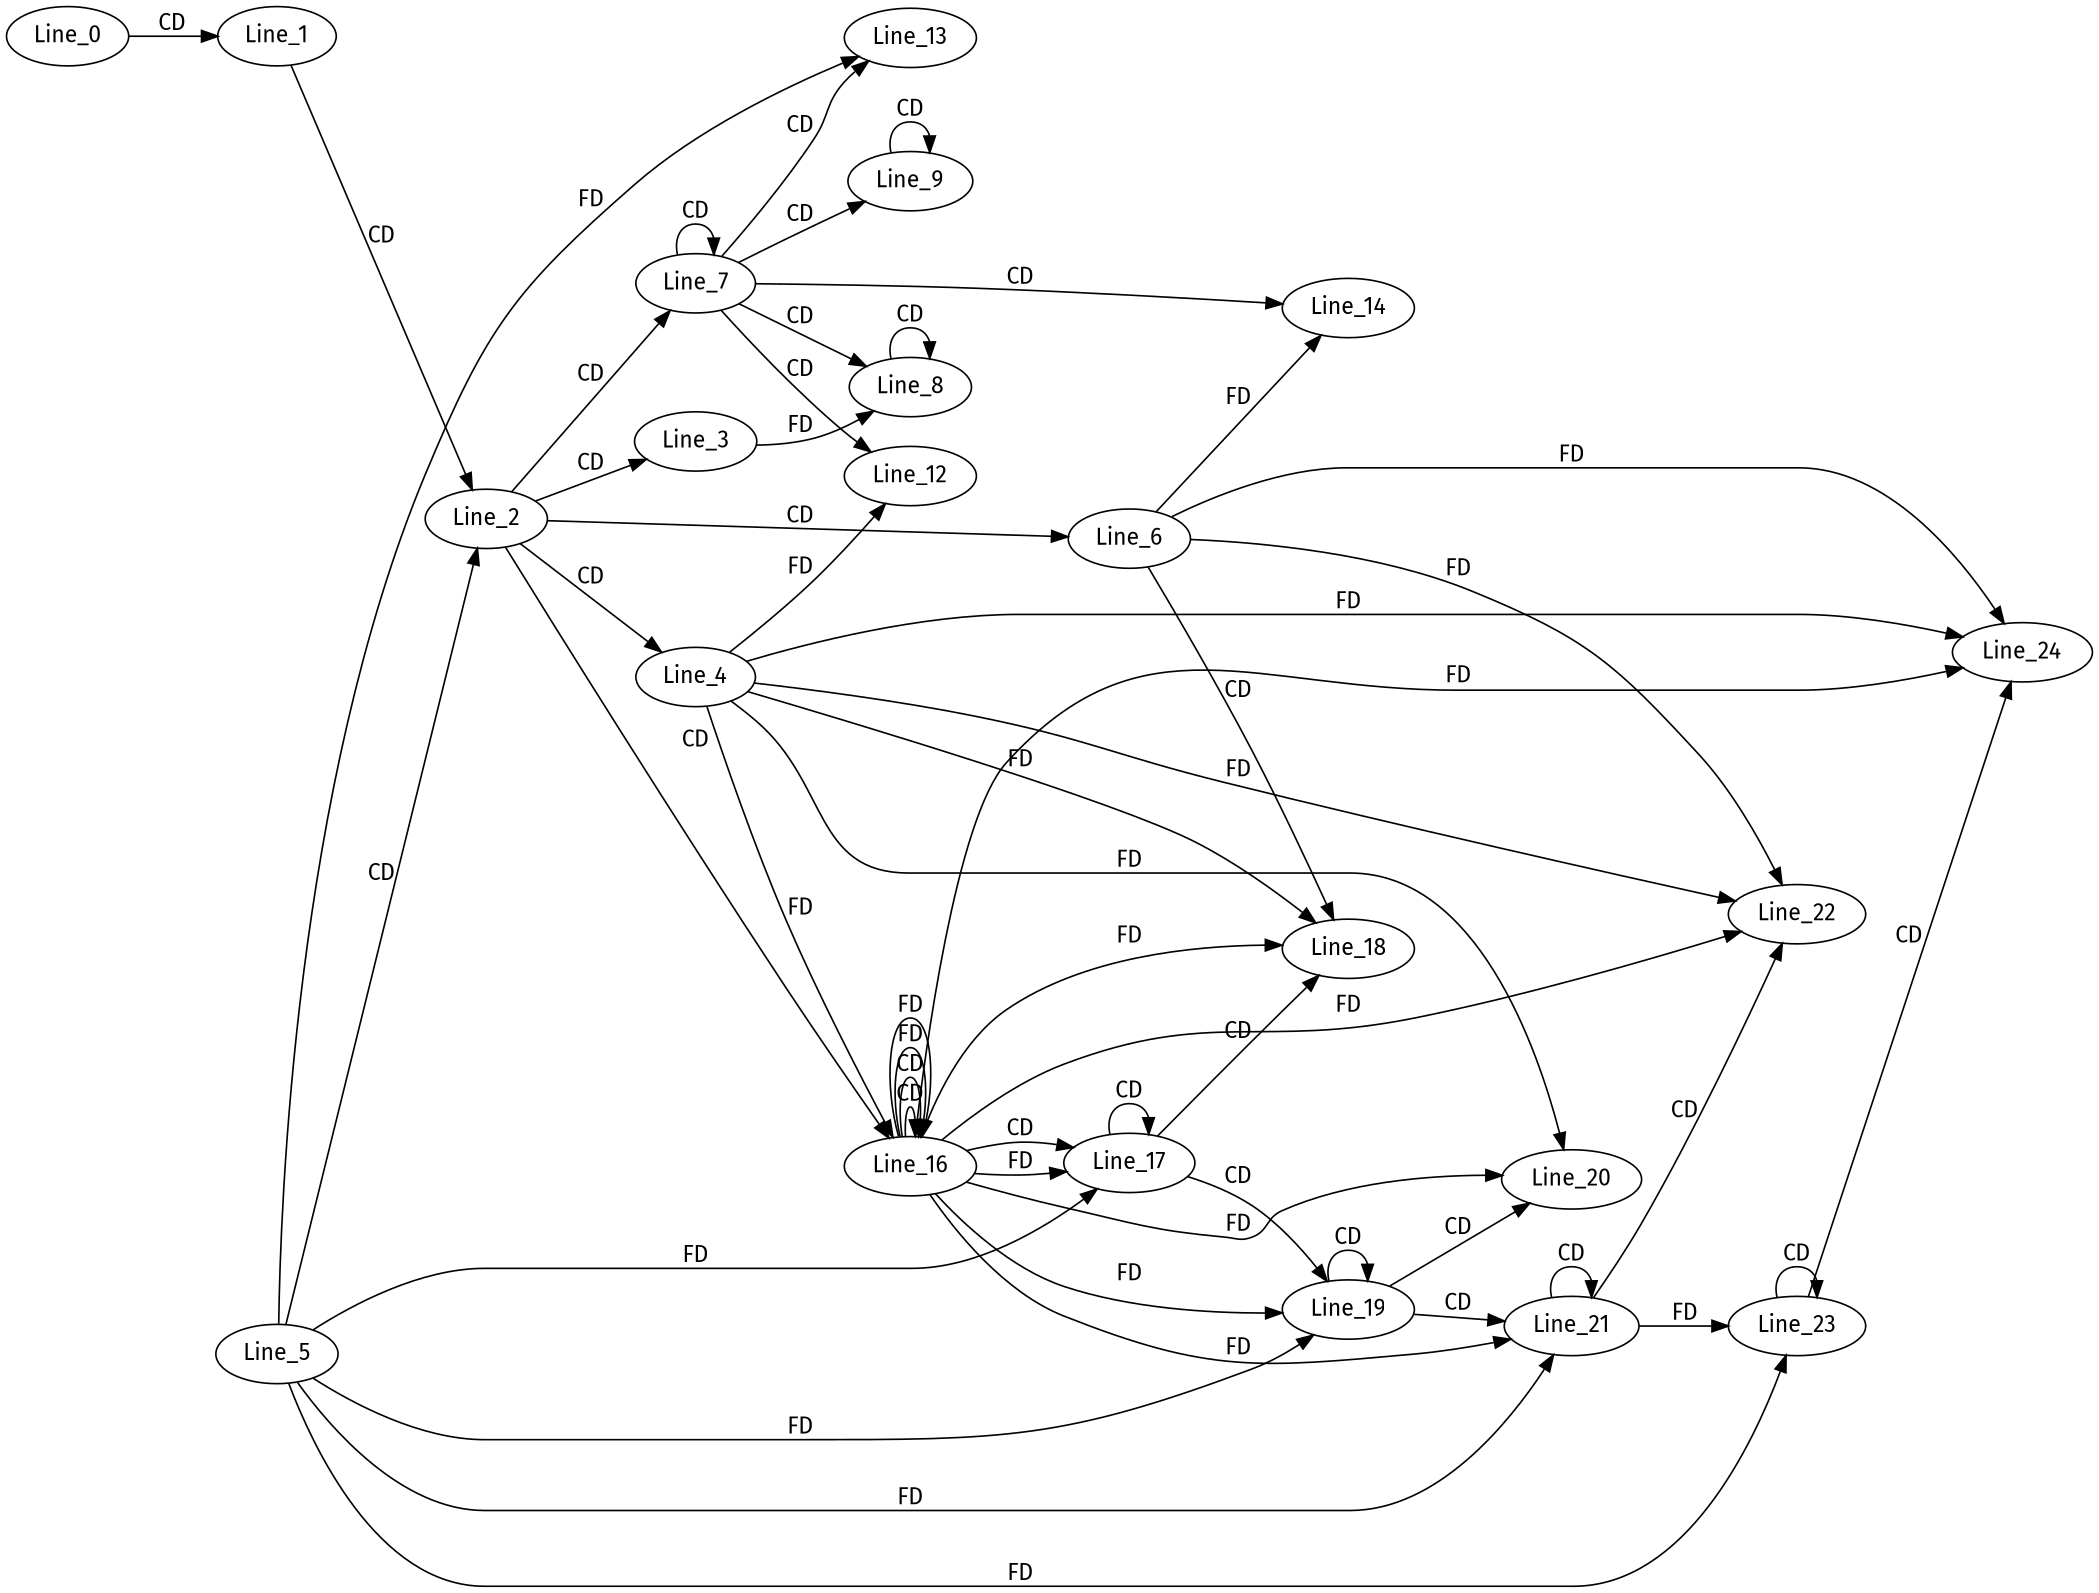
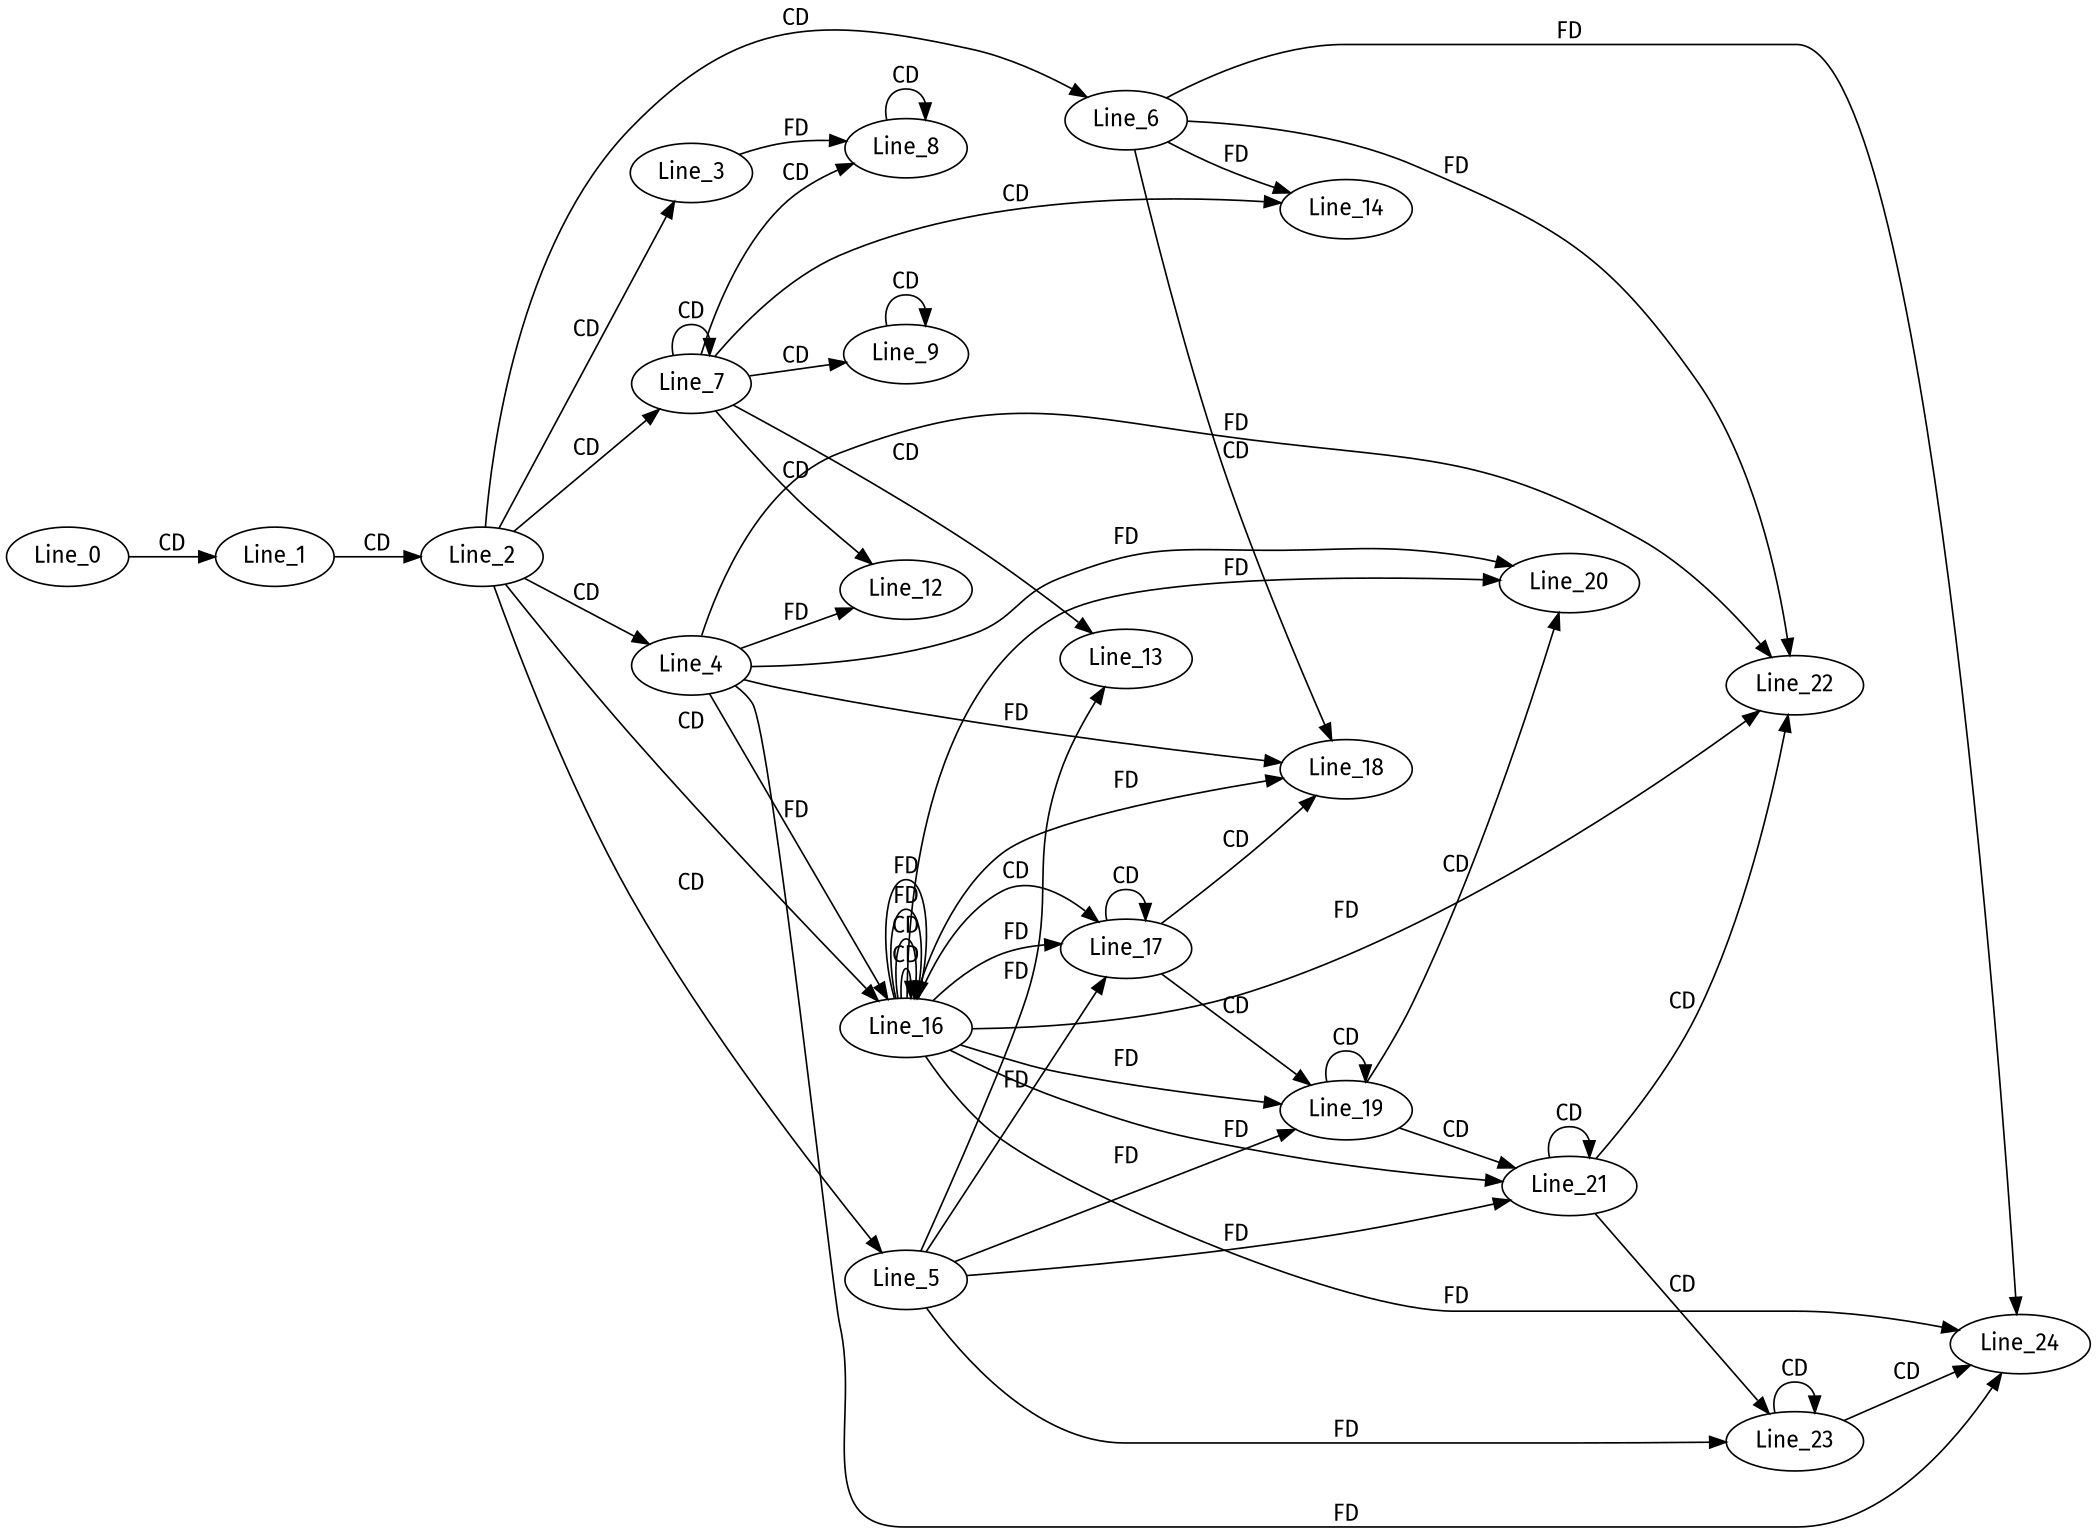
(380, 944) -> (651, 931)
(1685, 1314) -> (1683, 1286)
